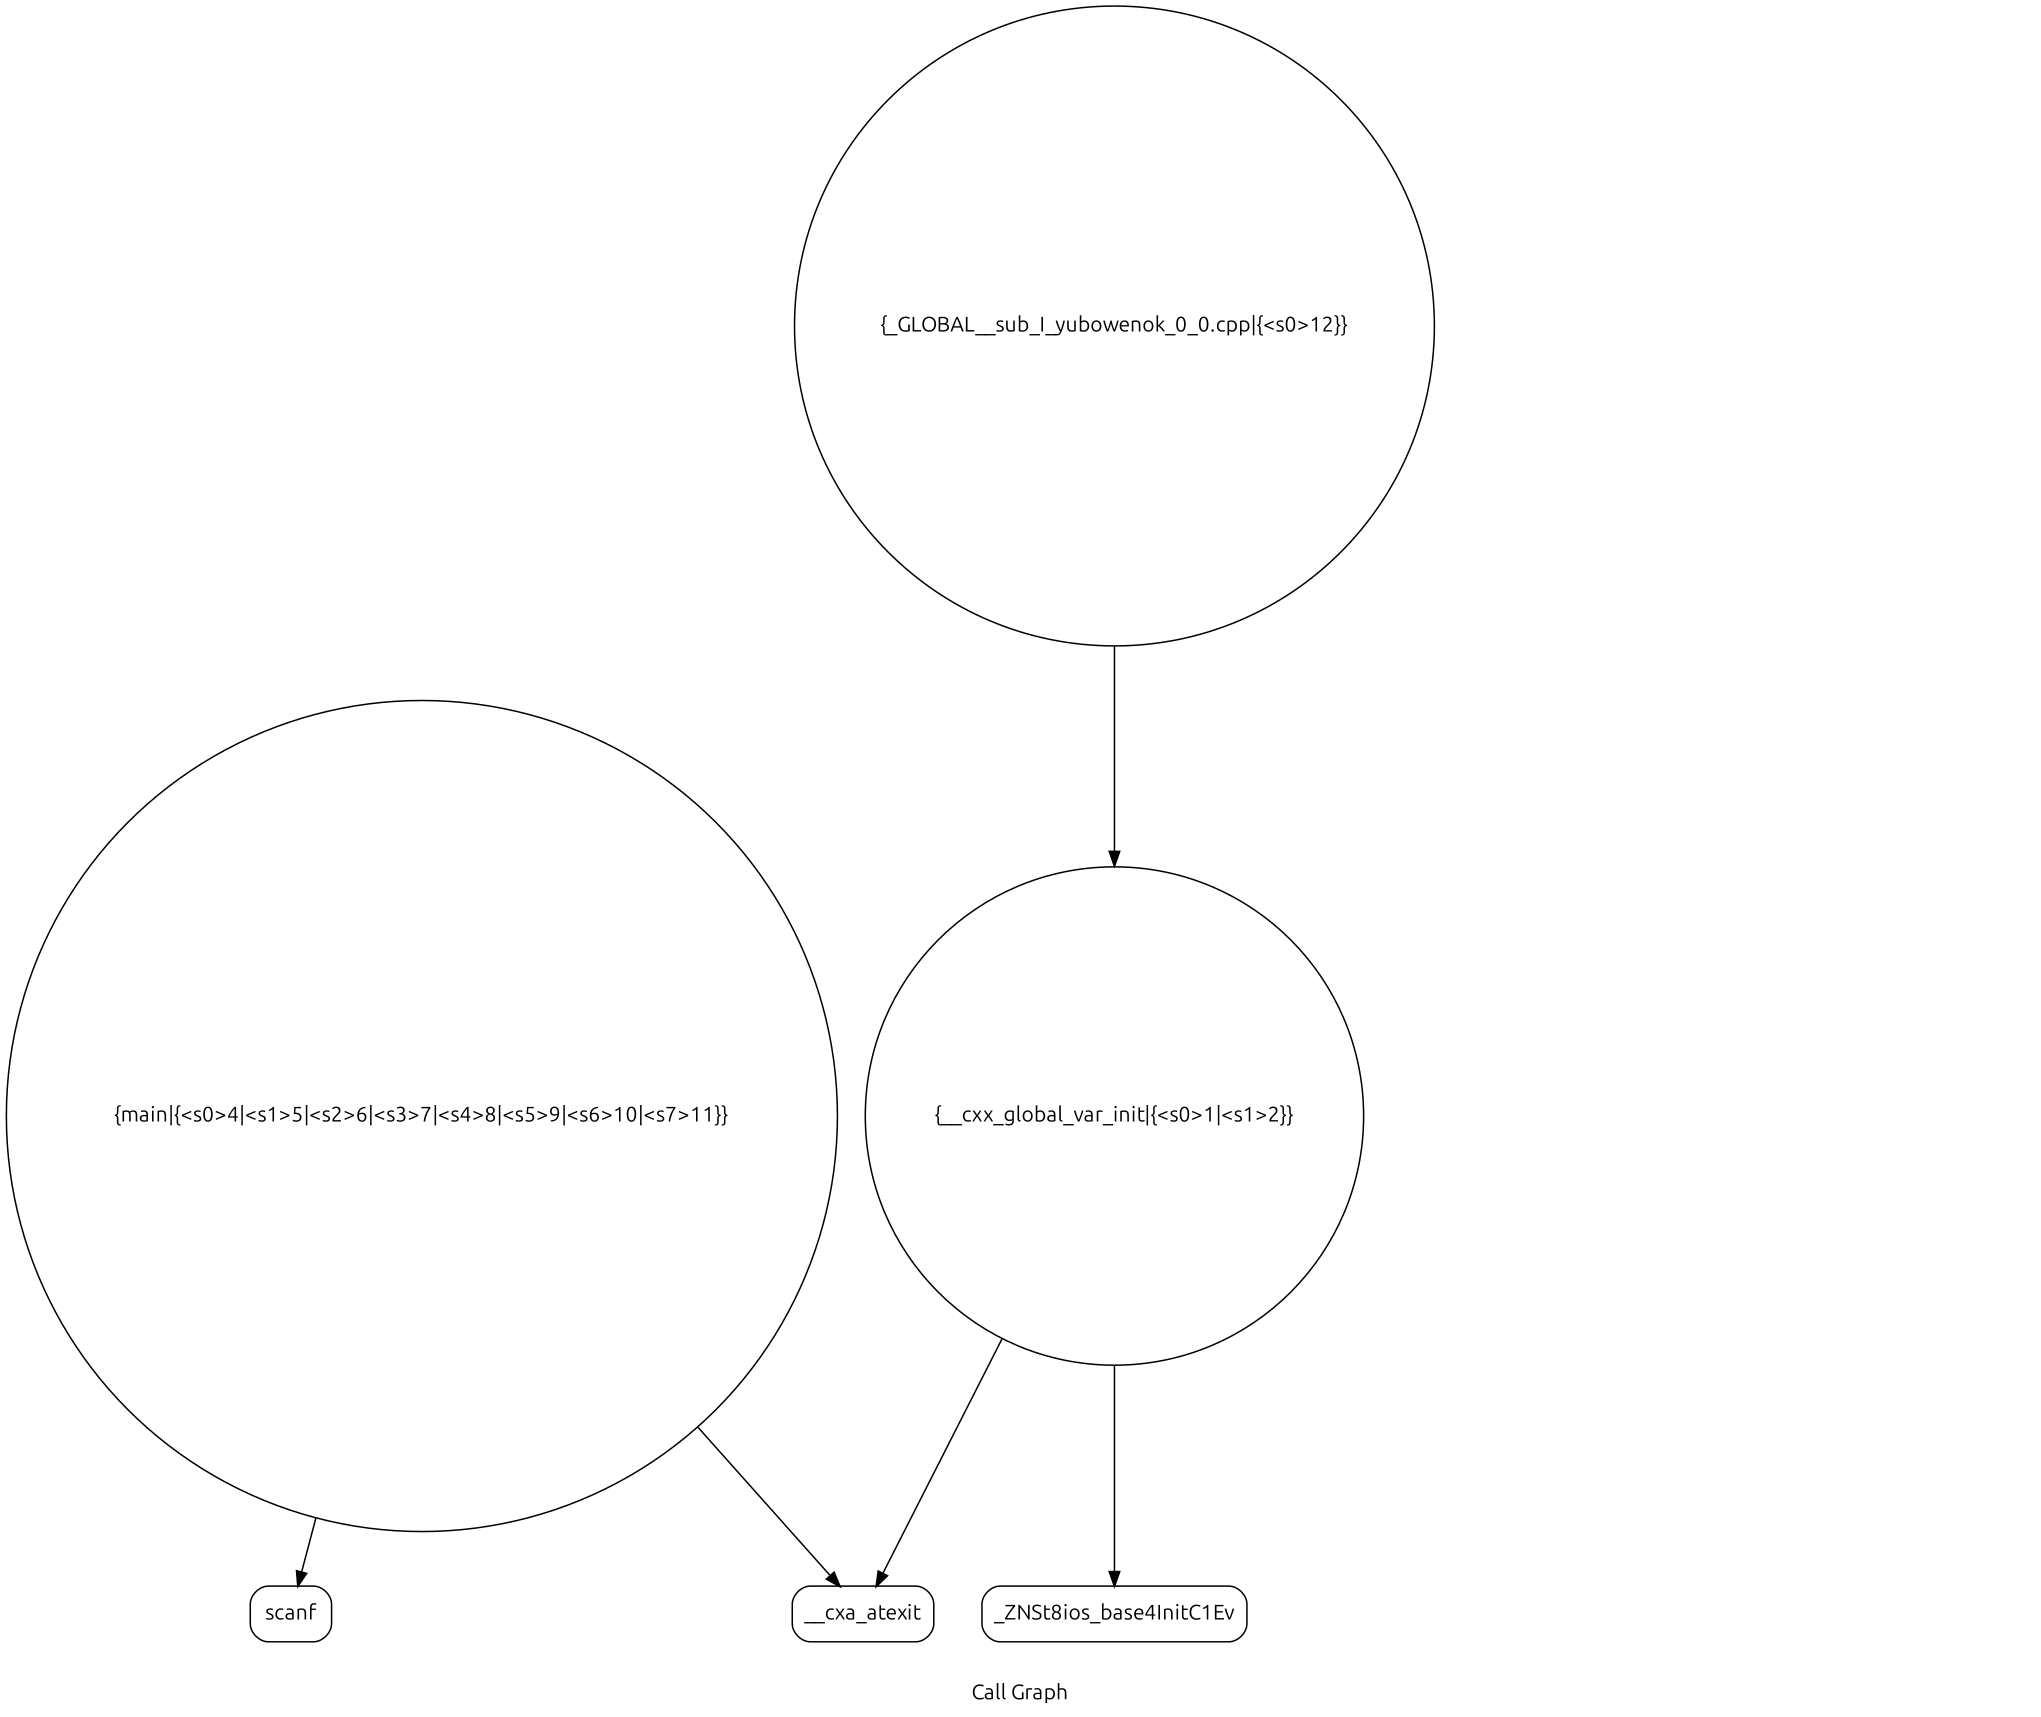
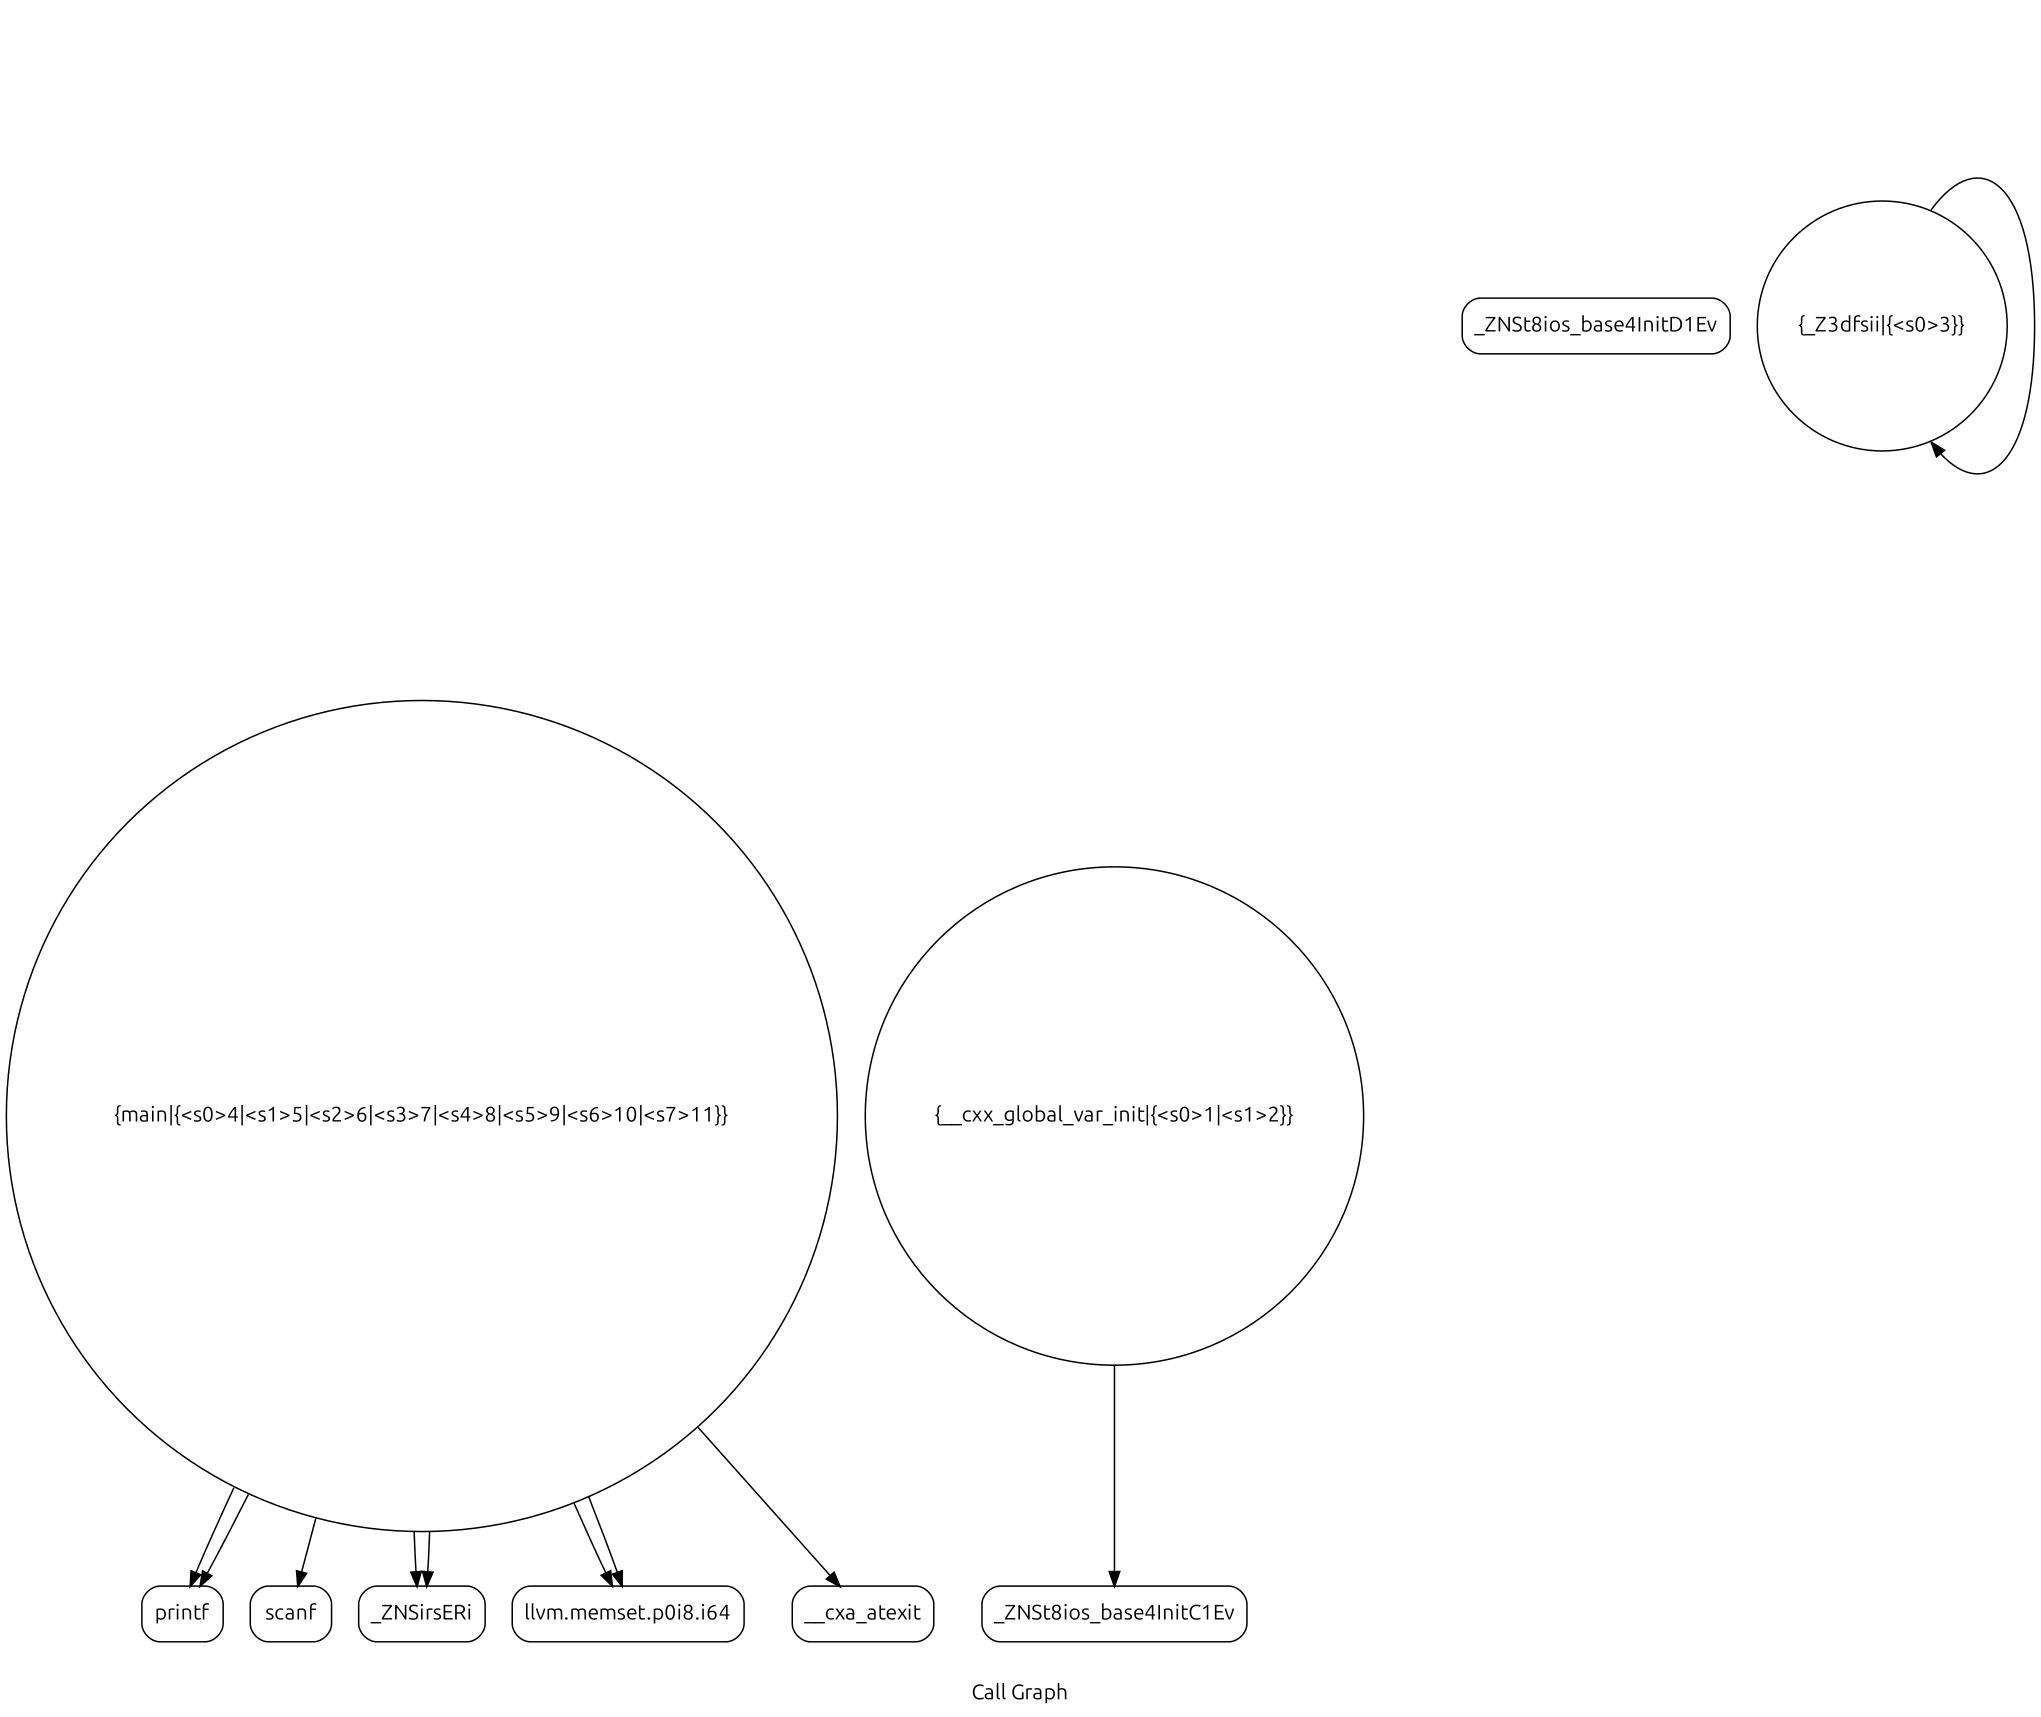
(1114, 326) -> none
none -> (1596, 326)
none -> (1882, 326)
(943, 1456) -> none
none -> (183, 1614)
none -> (422, 1614)
none -> (628, 1614)
